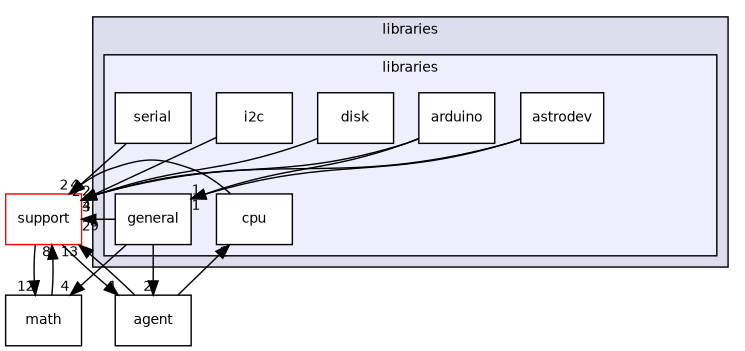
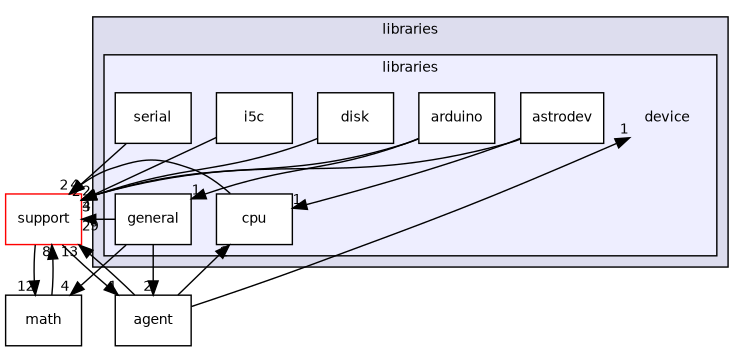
(254, 118) -> (254, 118)
none -> (668, 118)
(363, 168) -> (414, 174)
